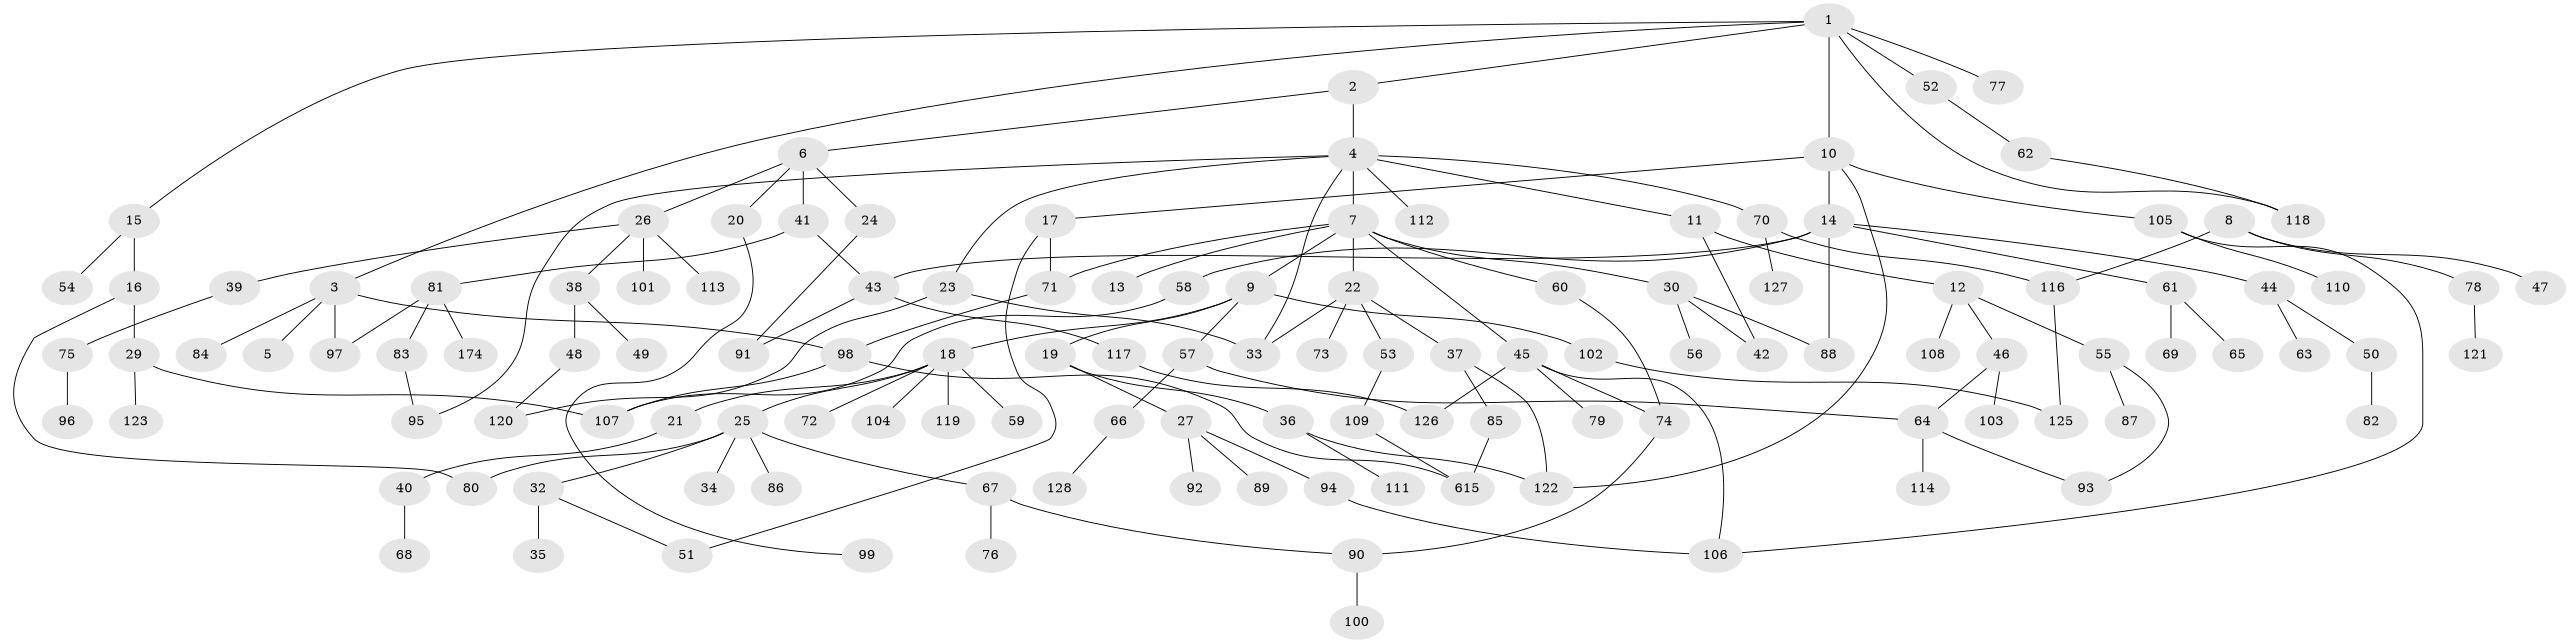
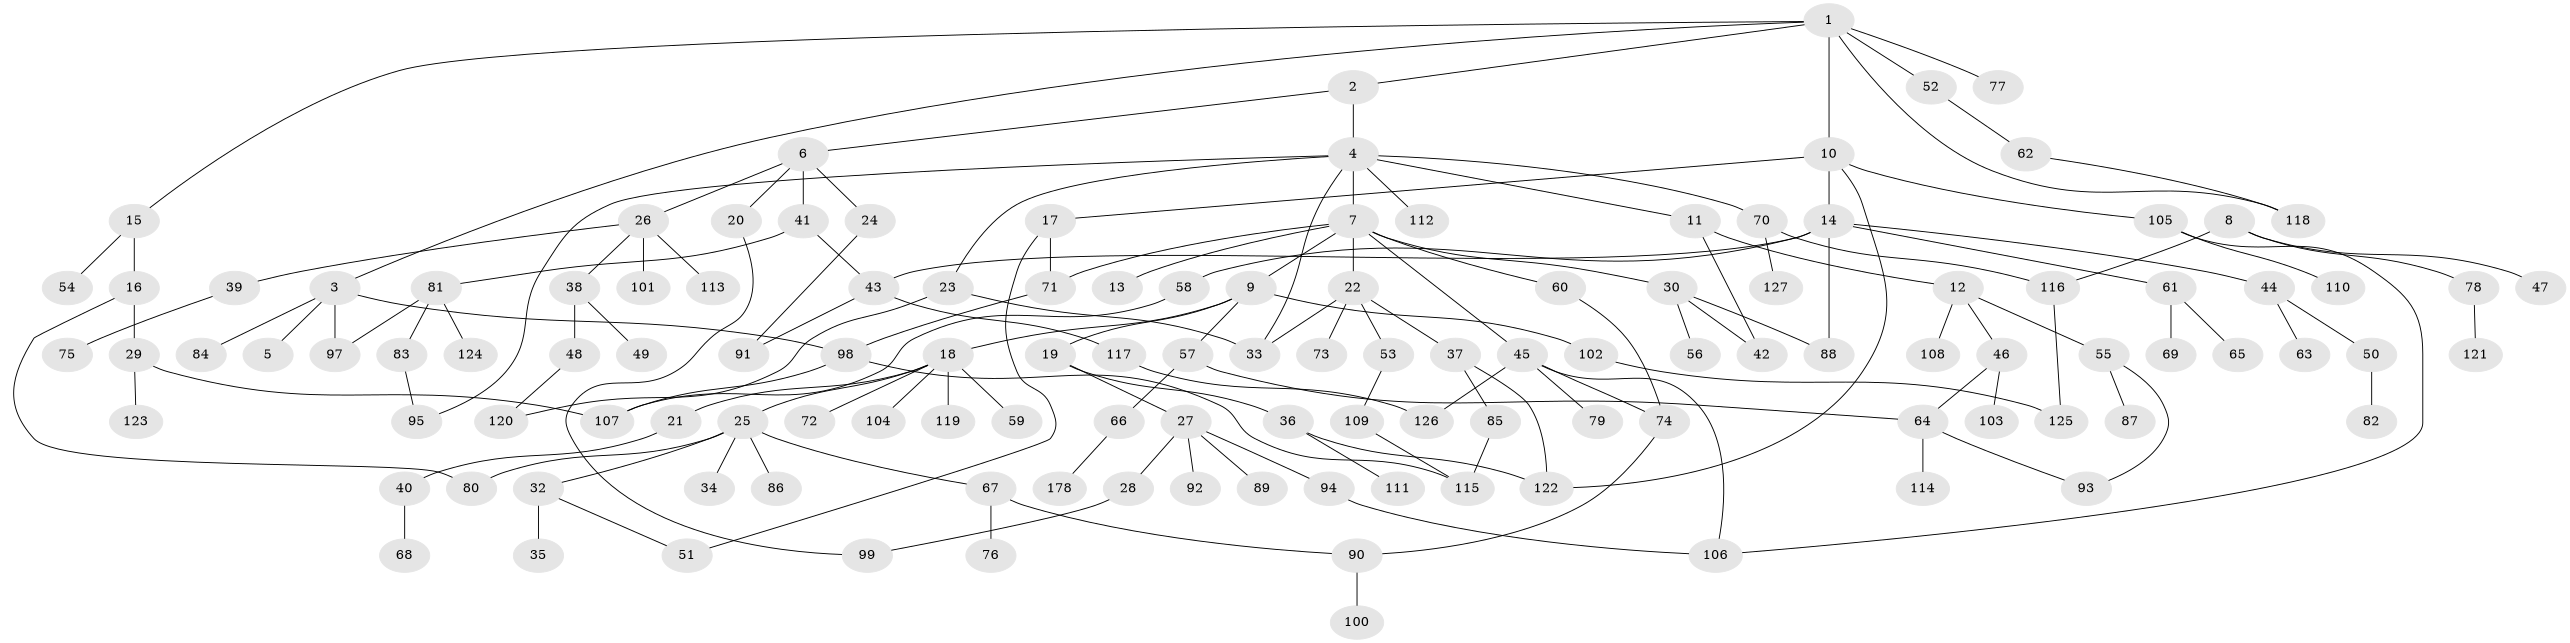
(471, 355) -> (471, 355)
(67, 422) -> none
(1060, 489) -> (1060, 489)
none -> (1128, 489)
(1468, 489) -> (1468, 489)
